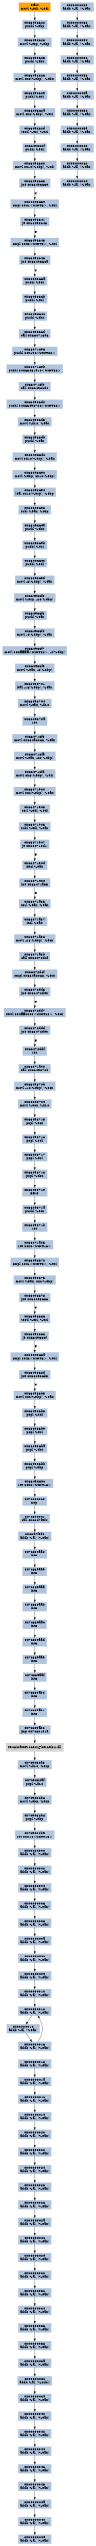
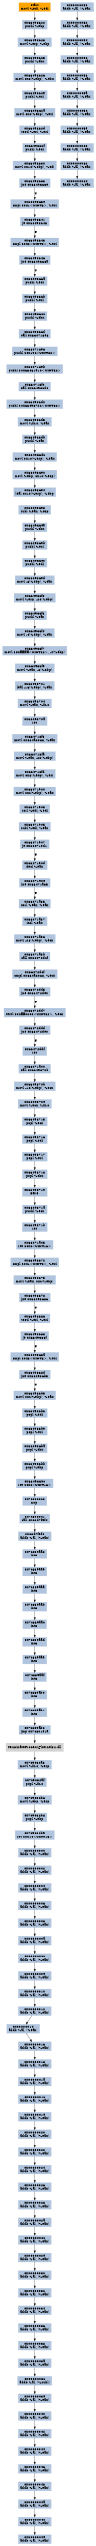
(35, 500) -> none
(42, 2030) -> (35, 2054)
